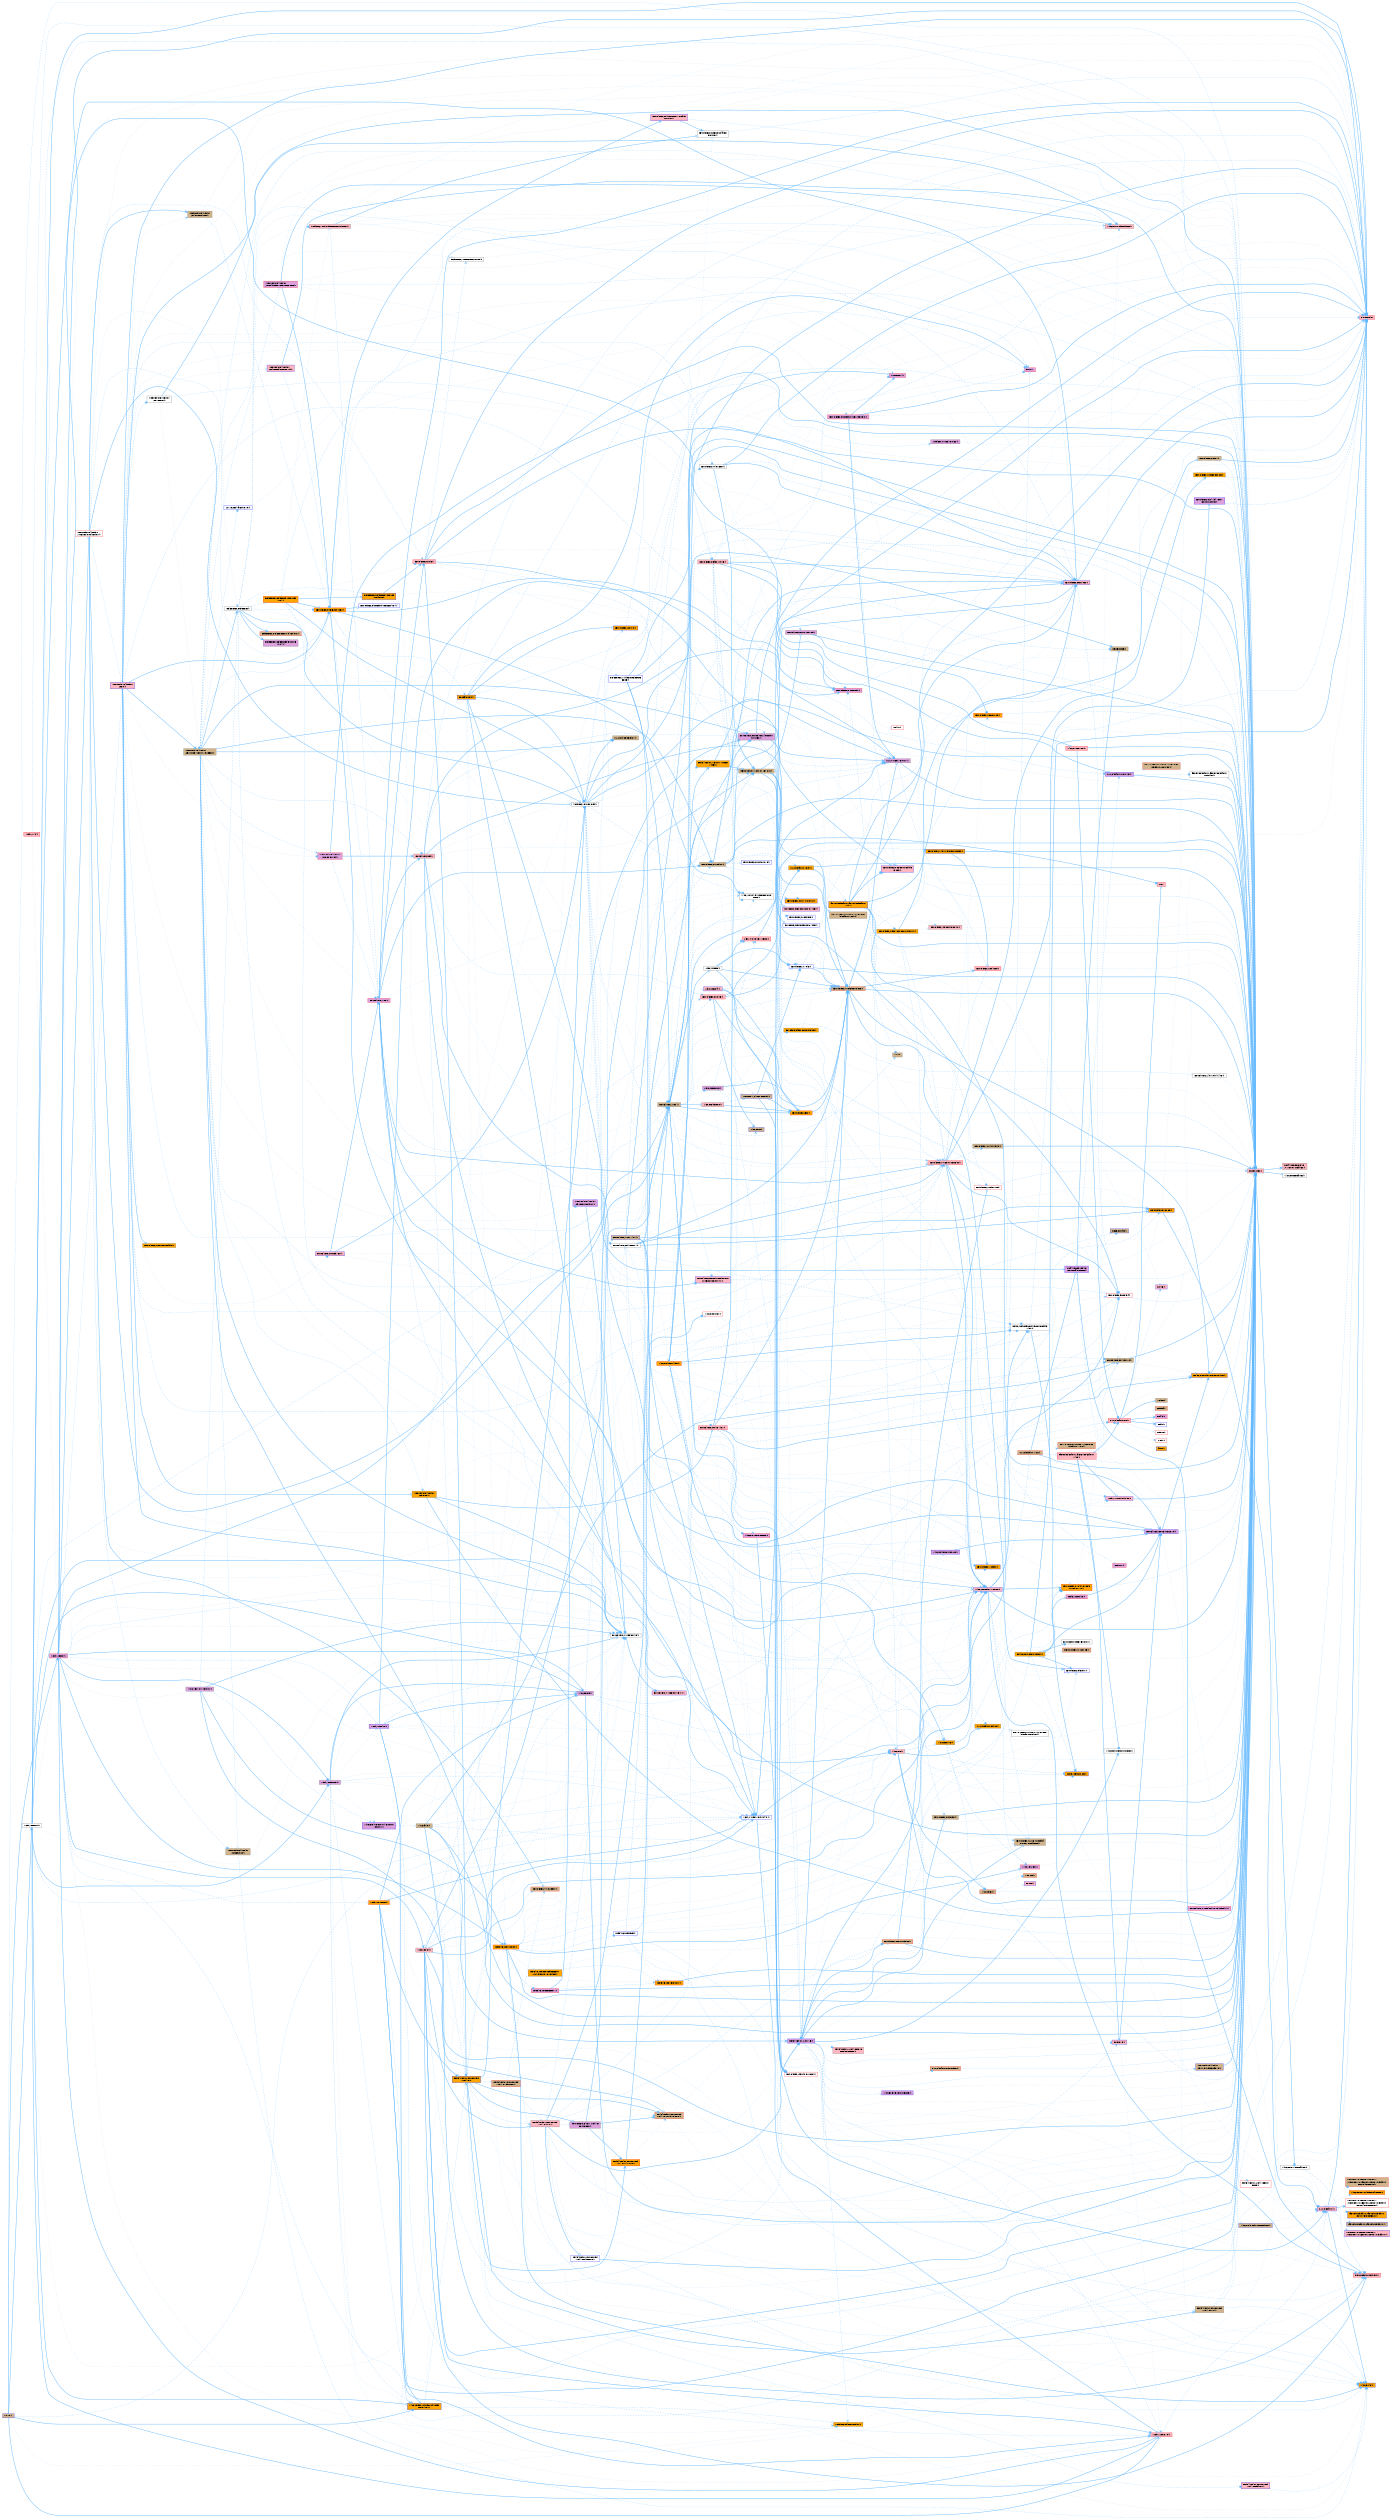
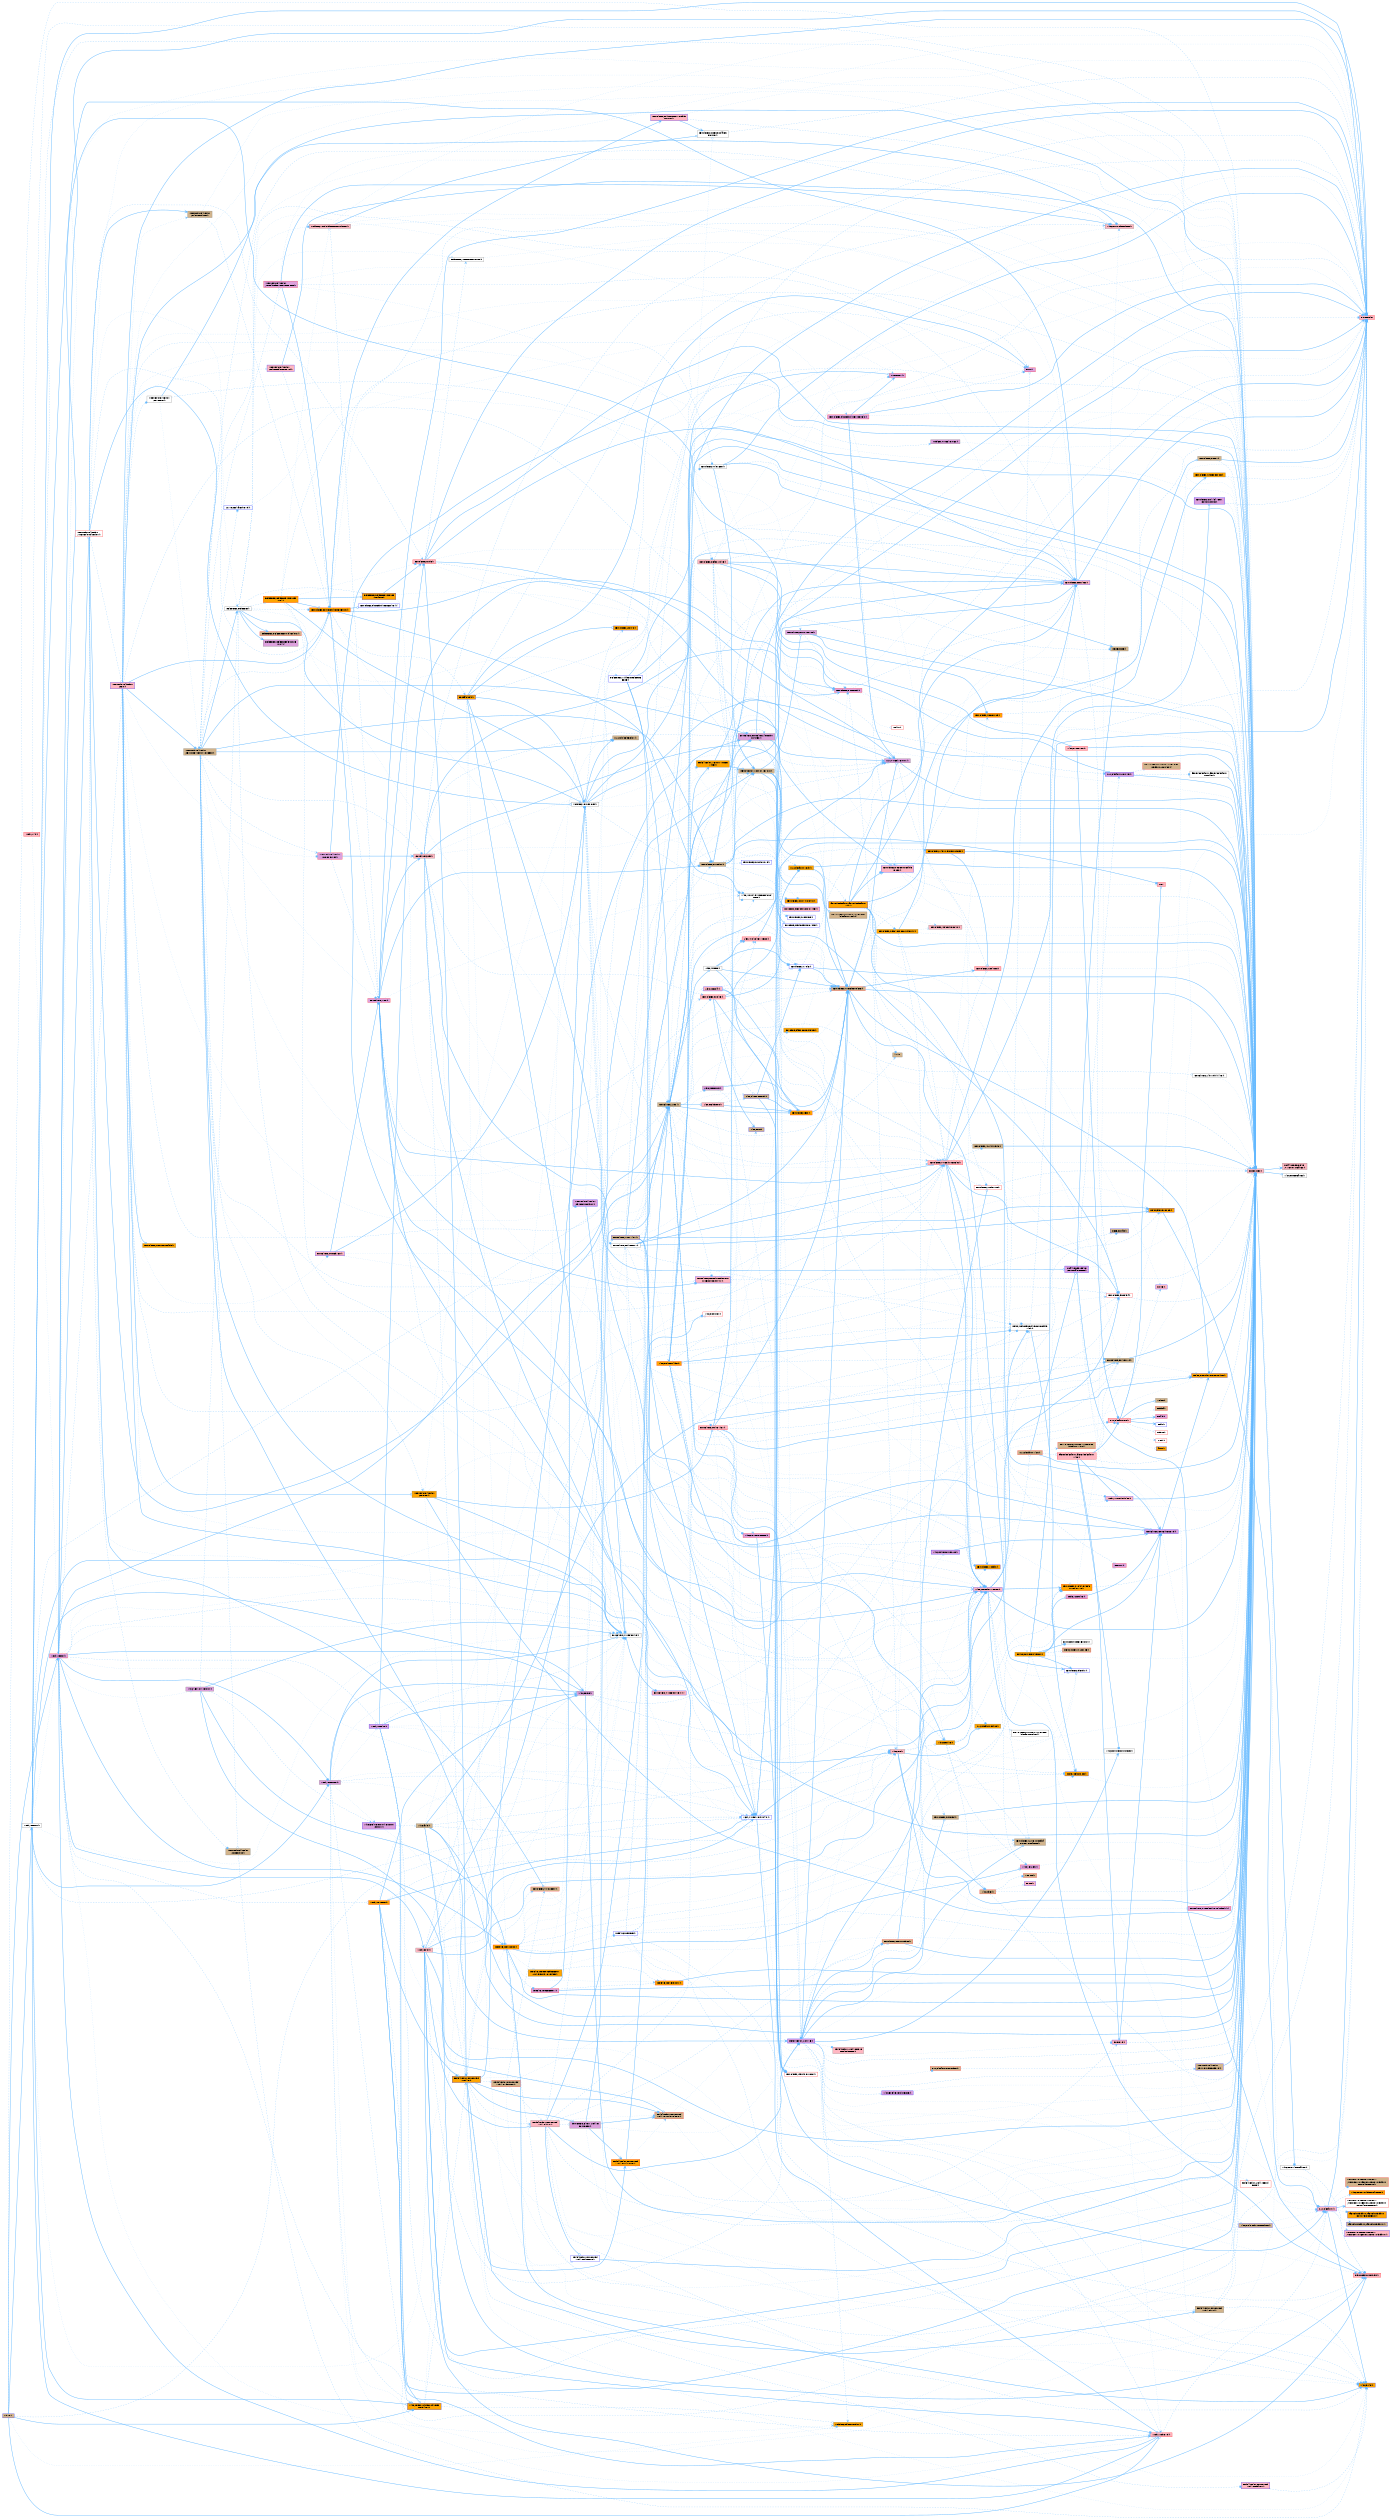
(330, 610) -> (330, 610)
(756, 1096) -> (756, 1096)
